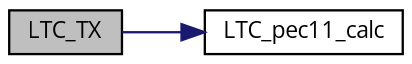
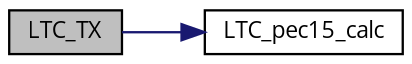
(304, 32) -> (304, 32)
